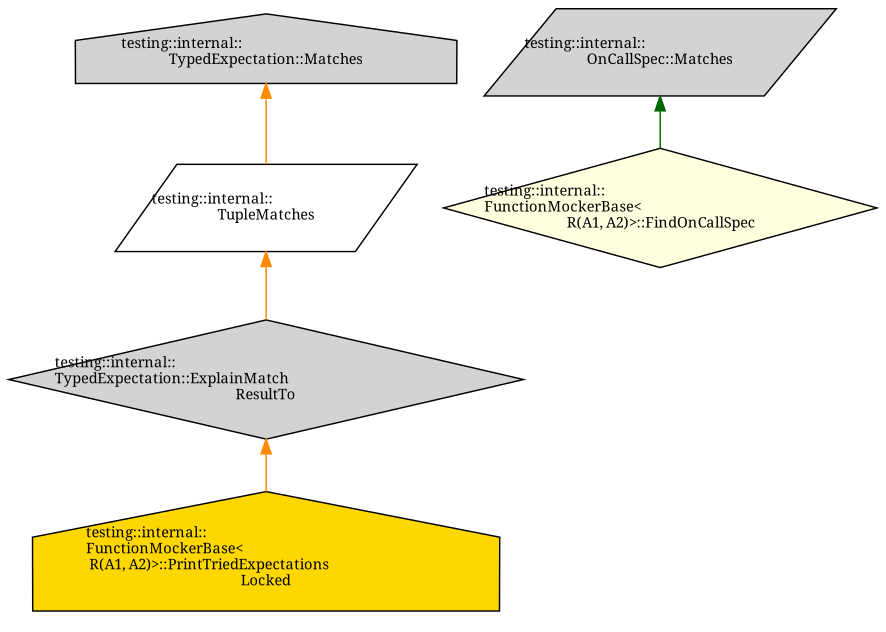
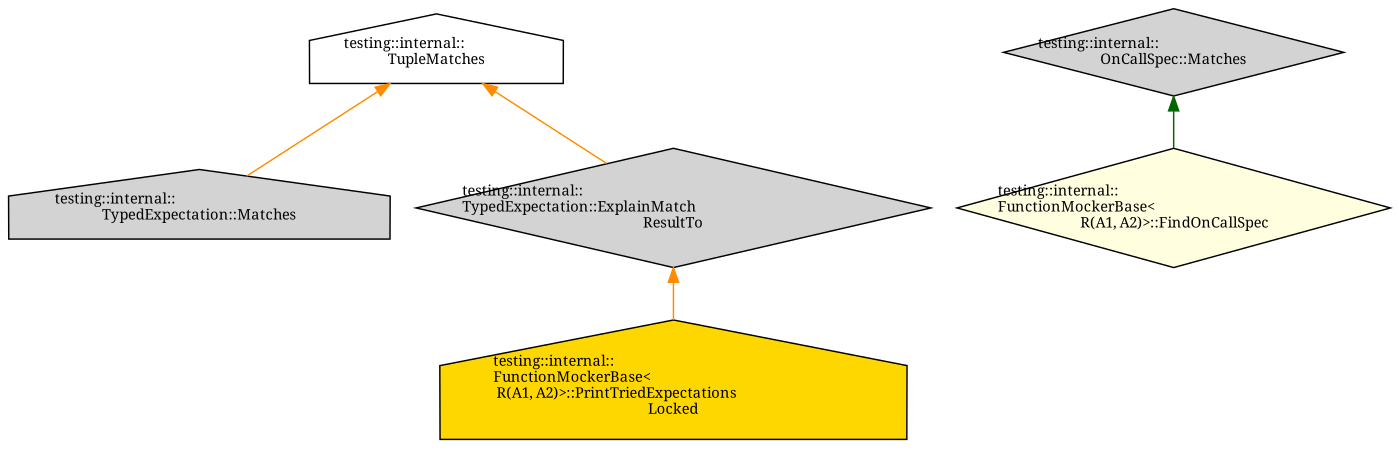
(660, 52) -> (1174, 52)
(266, 131) -> (312, 134)
(266, 208) -> (436, 52)
